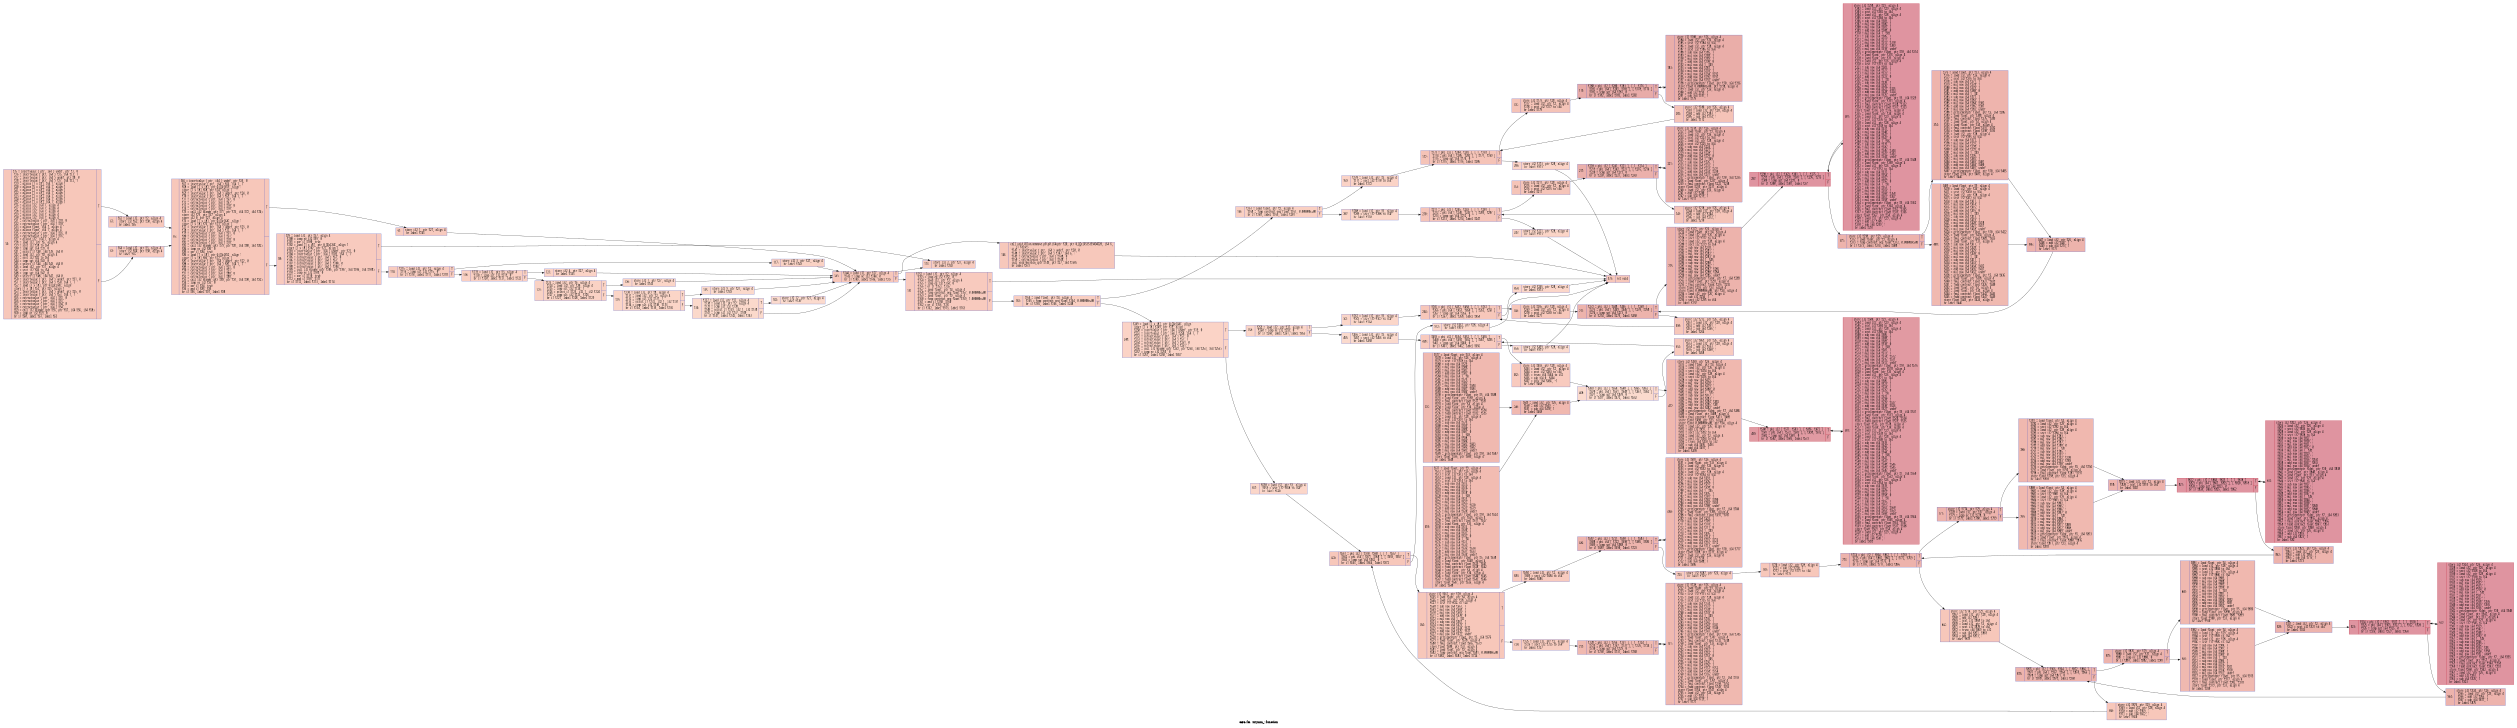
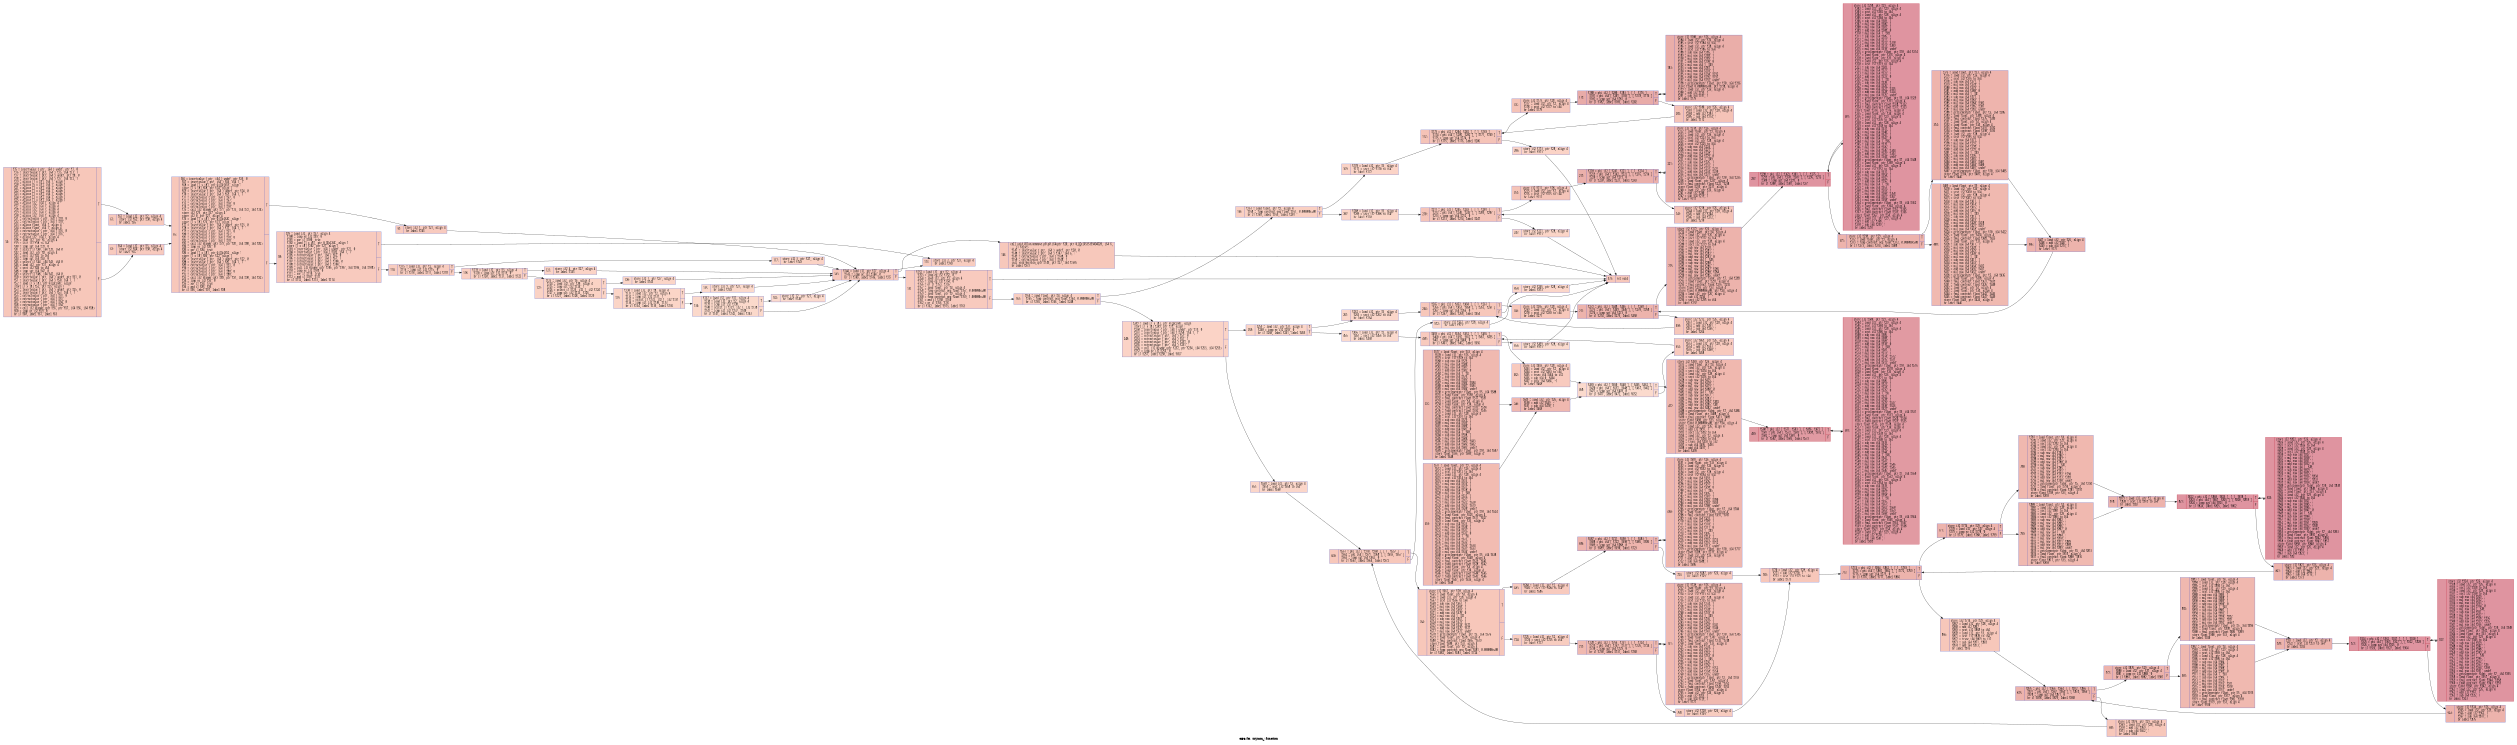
none -> (1704, 713)
